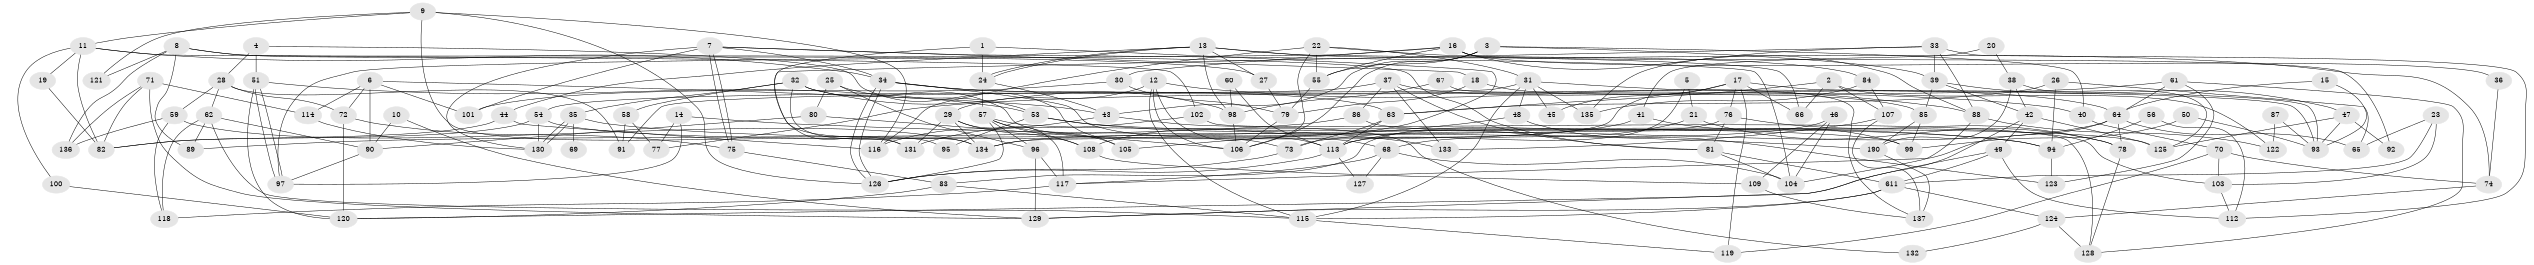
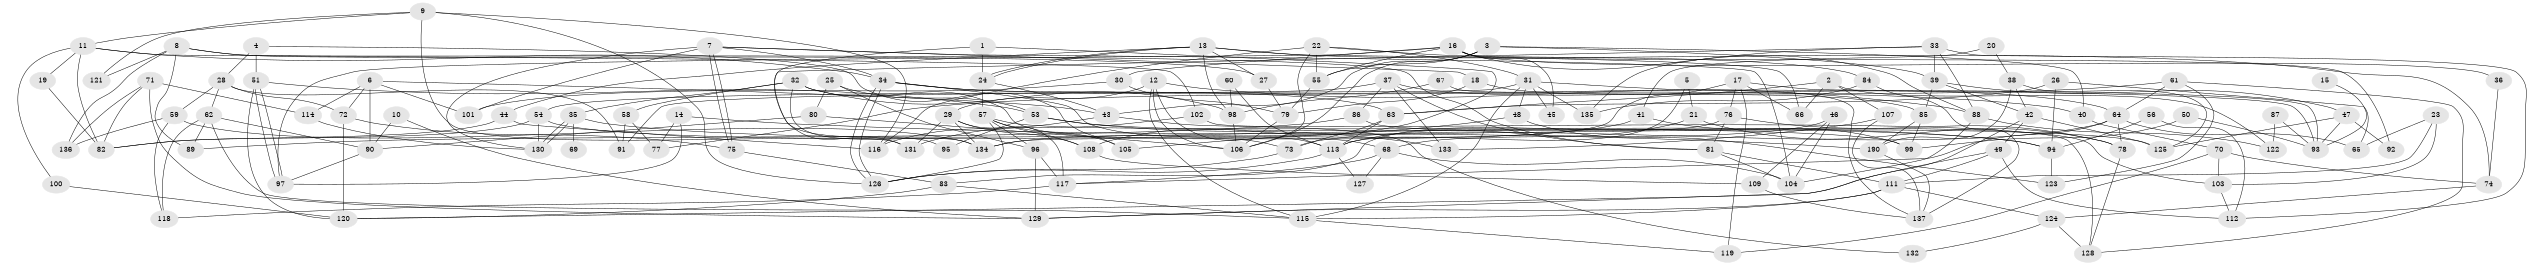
(2228, 88) -> none
(1643, 96) -> (1545, 71)
(1877, 98) -> (2018, 145)
(1892, 185) -> (1892, 185)
